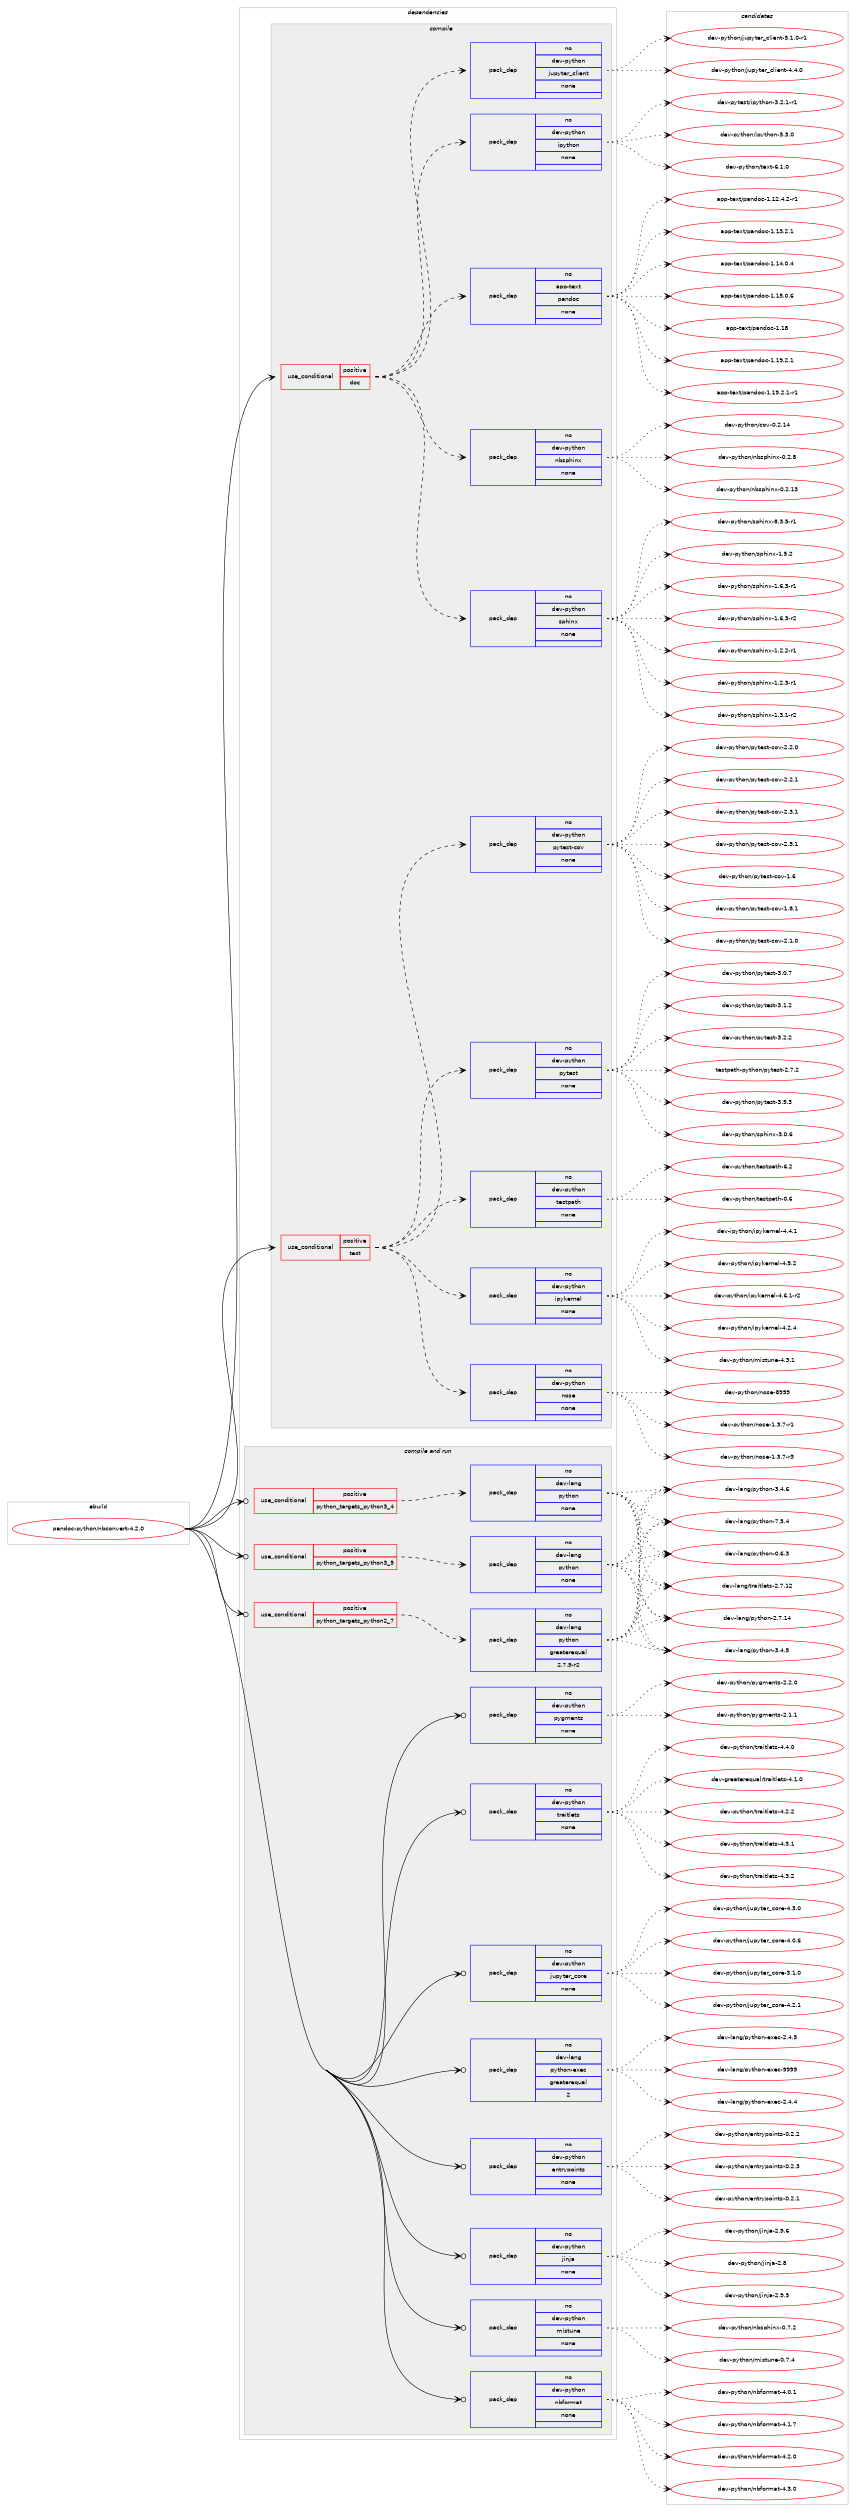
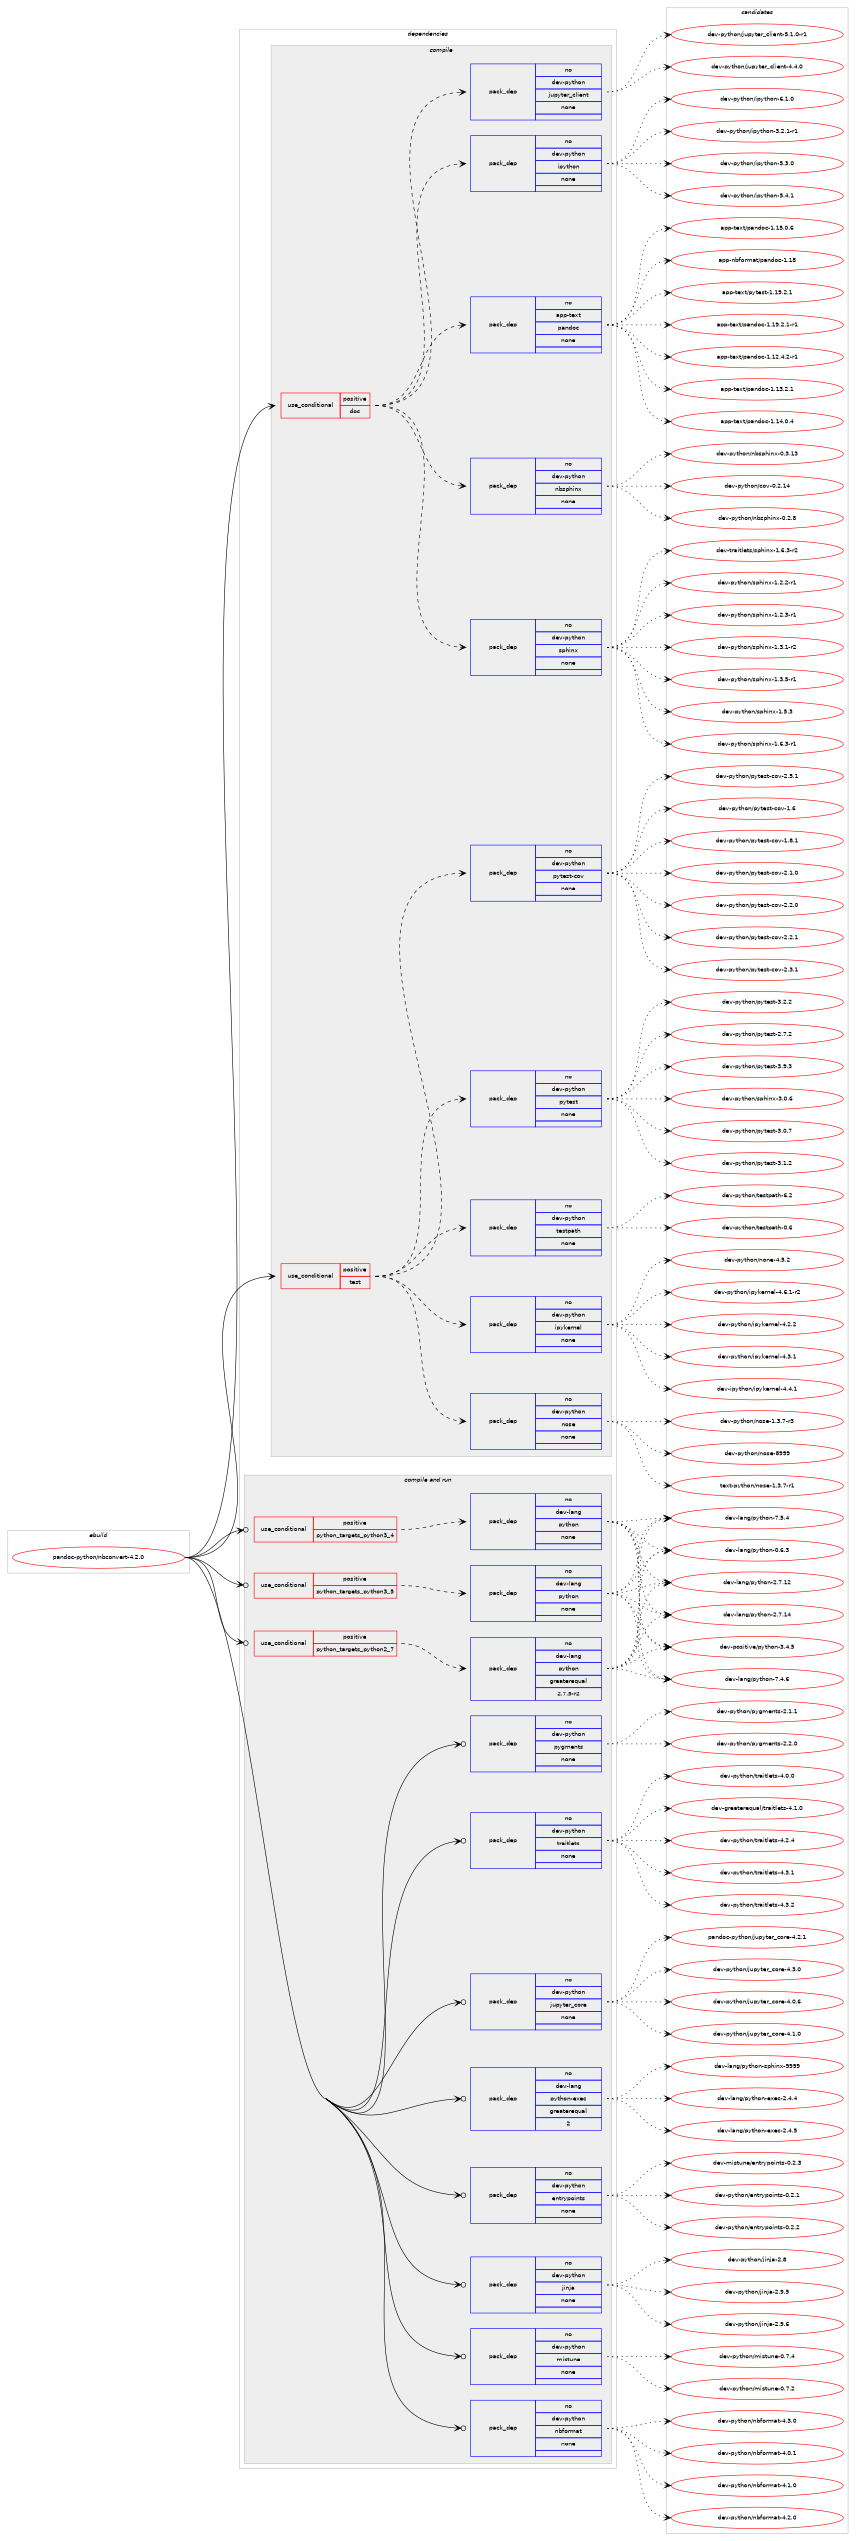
(757, 103) -> (757, 131)
(757, 167) -> (757, 99)
none -> (757, 196)
(757, 328) -> (757, 260)
(757, 361) -> (757, 293)
(757, 490) -> (757, 454)
(757, 522) -> (757, 680)
(757, 554) -> (757, 712)
(757, 619) -> (757, 551)
(757, 1070) -> (757, 1034)
(757, 1264) -> (757, 1260)
(757, 1328) -> (757, 1325)
(757, 1360) -> (757, 1357)
(757, 1425) -> (757, 1486)
(757, 1489) -> (757, 1679)
(757, 1586) -> (757, 1583)
(757, 1651) -> (757, 1647)
(757, 1747) -> (757, 1776)
(757, 1812) -> (757, 1841)
(757, 1973) -> (757, 2034)
(757, 2005) -> (757, 1937)
(757, 2070) -> (757, 2066)
(757, 2167) -> (757, 2163)
(757, 2328) -> (757, 2389)
(757, 2425) -> (757, 2486)
